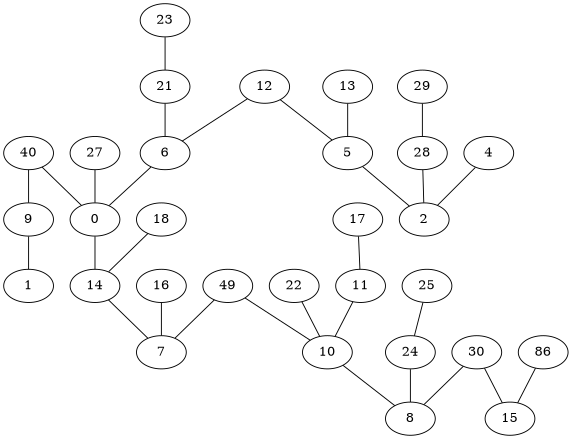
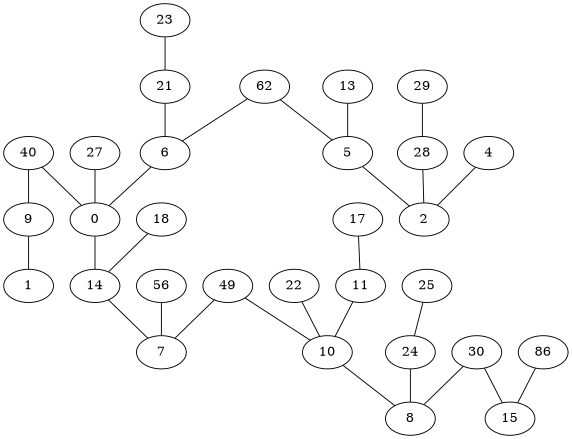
(265, 87) -> (265, 87)
(161, 286) -> (161, 286)
